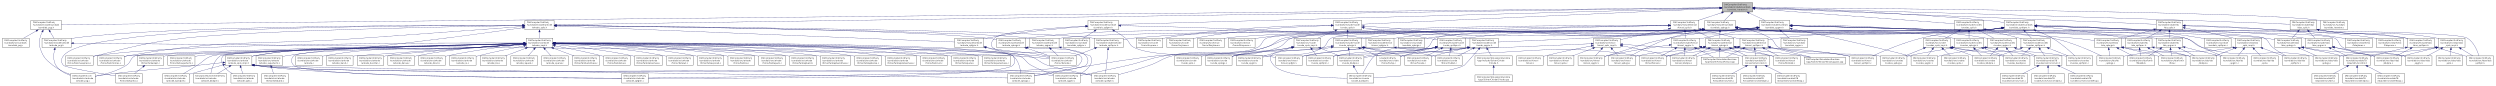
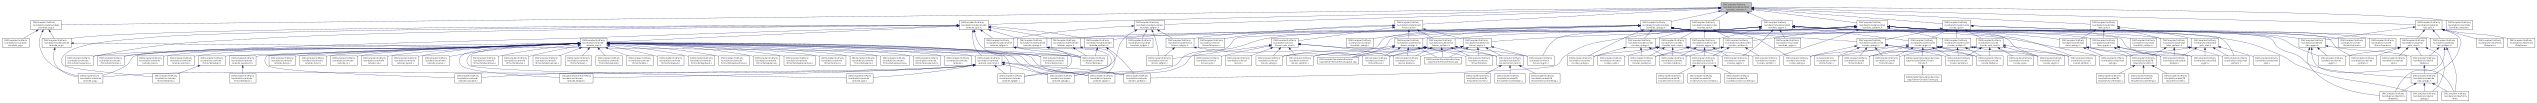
(1211, 43) -> none
none -> (1986, 51)
(2149, 51) -> (2424, 72)
(1418, 52) -> none
none -> (1054, 61)
(1356, 70) -> (1972, 53)
